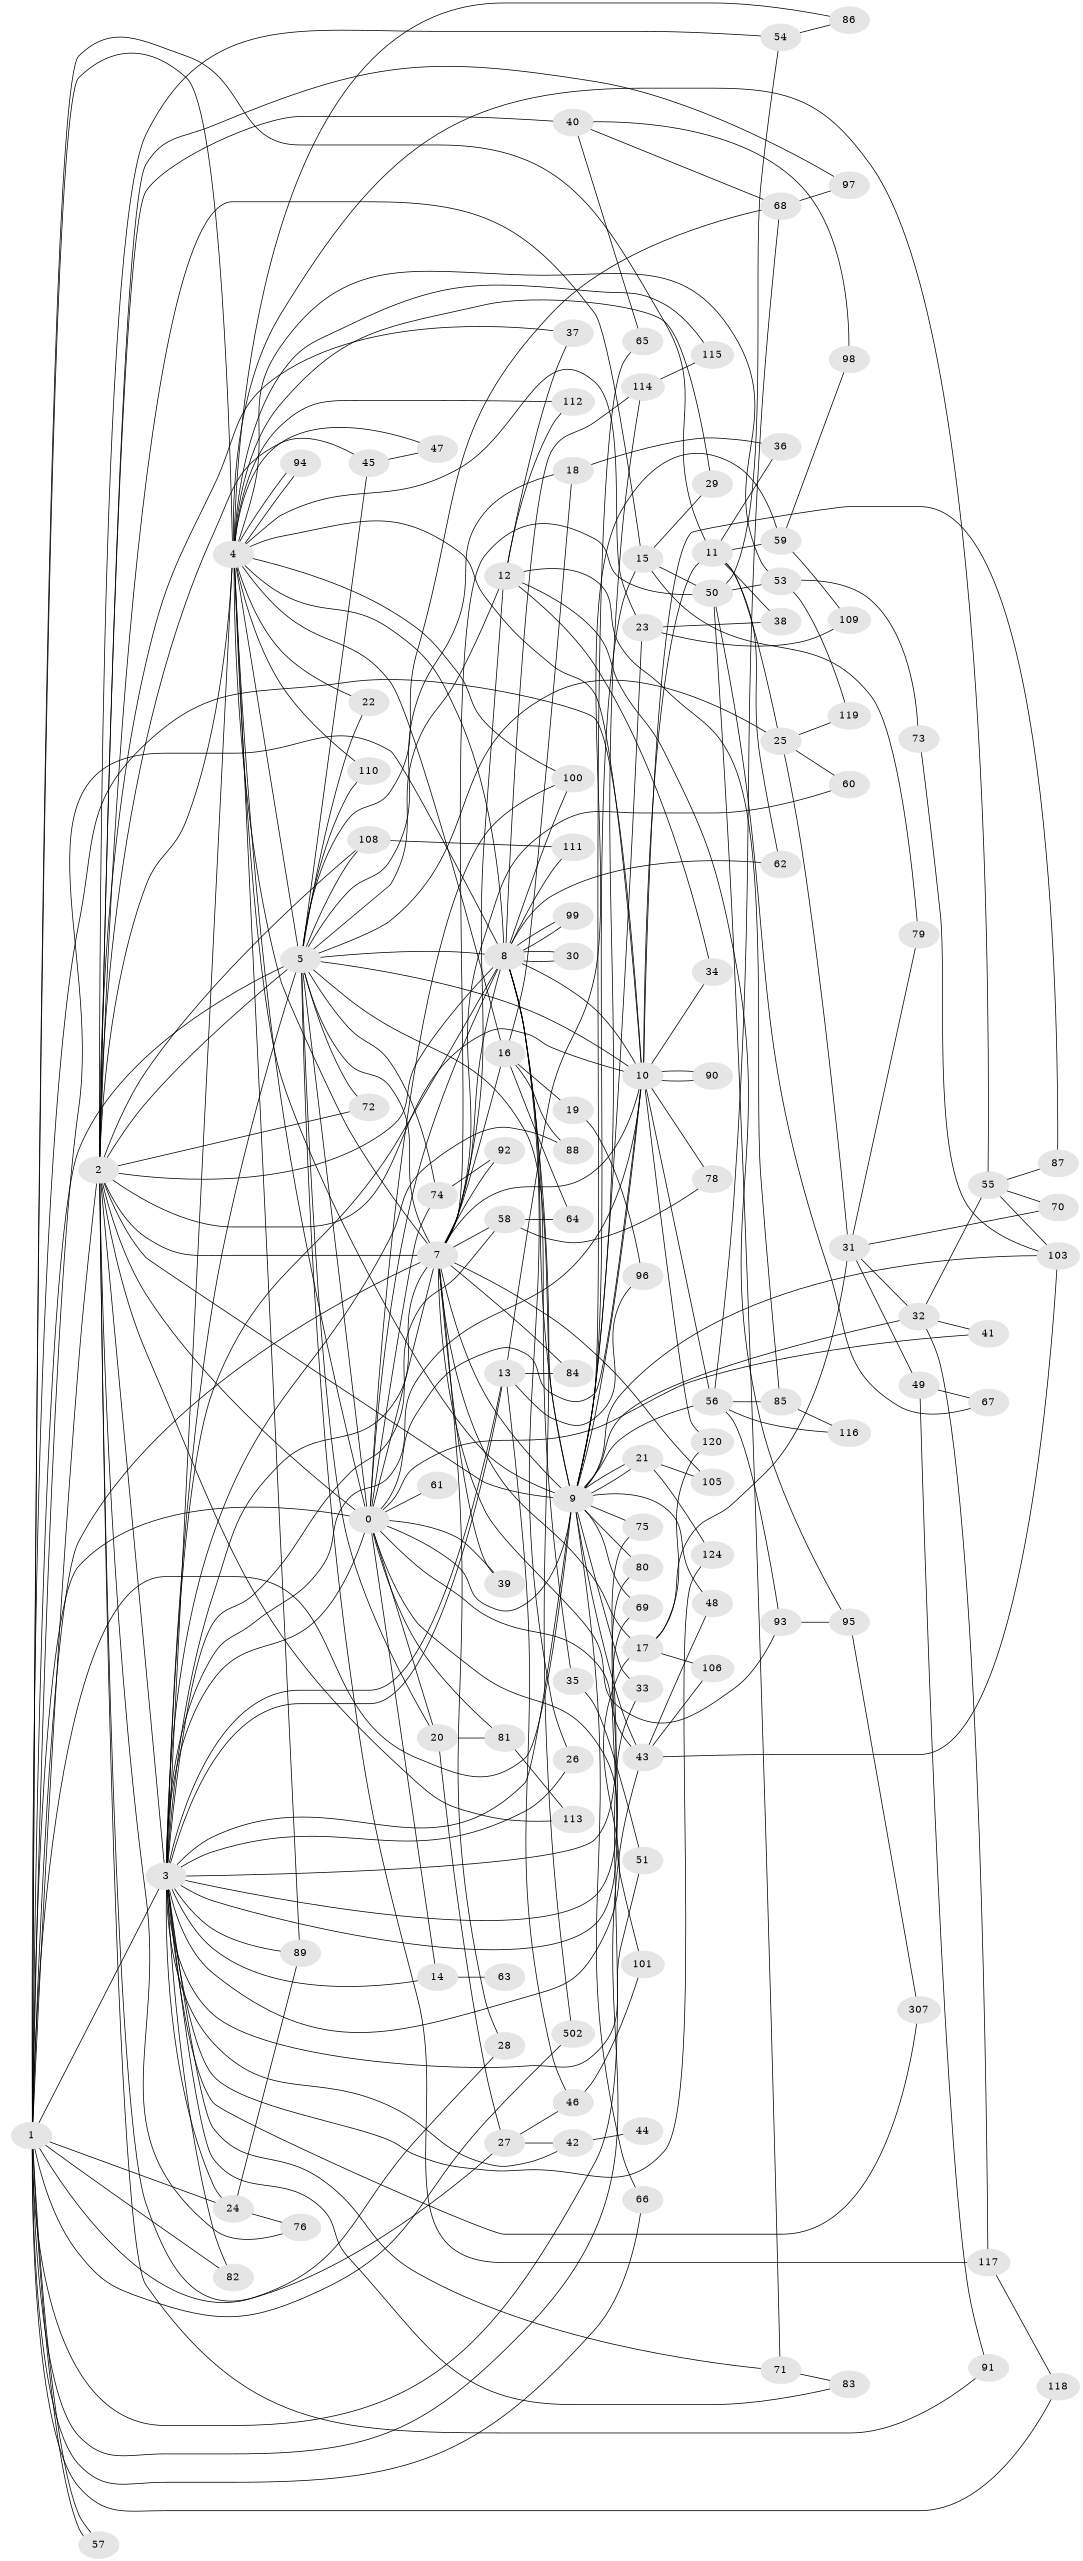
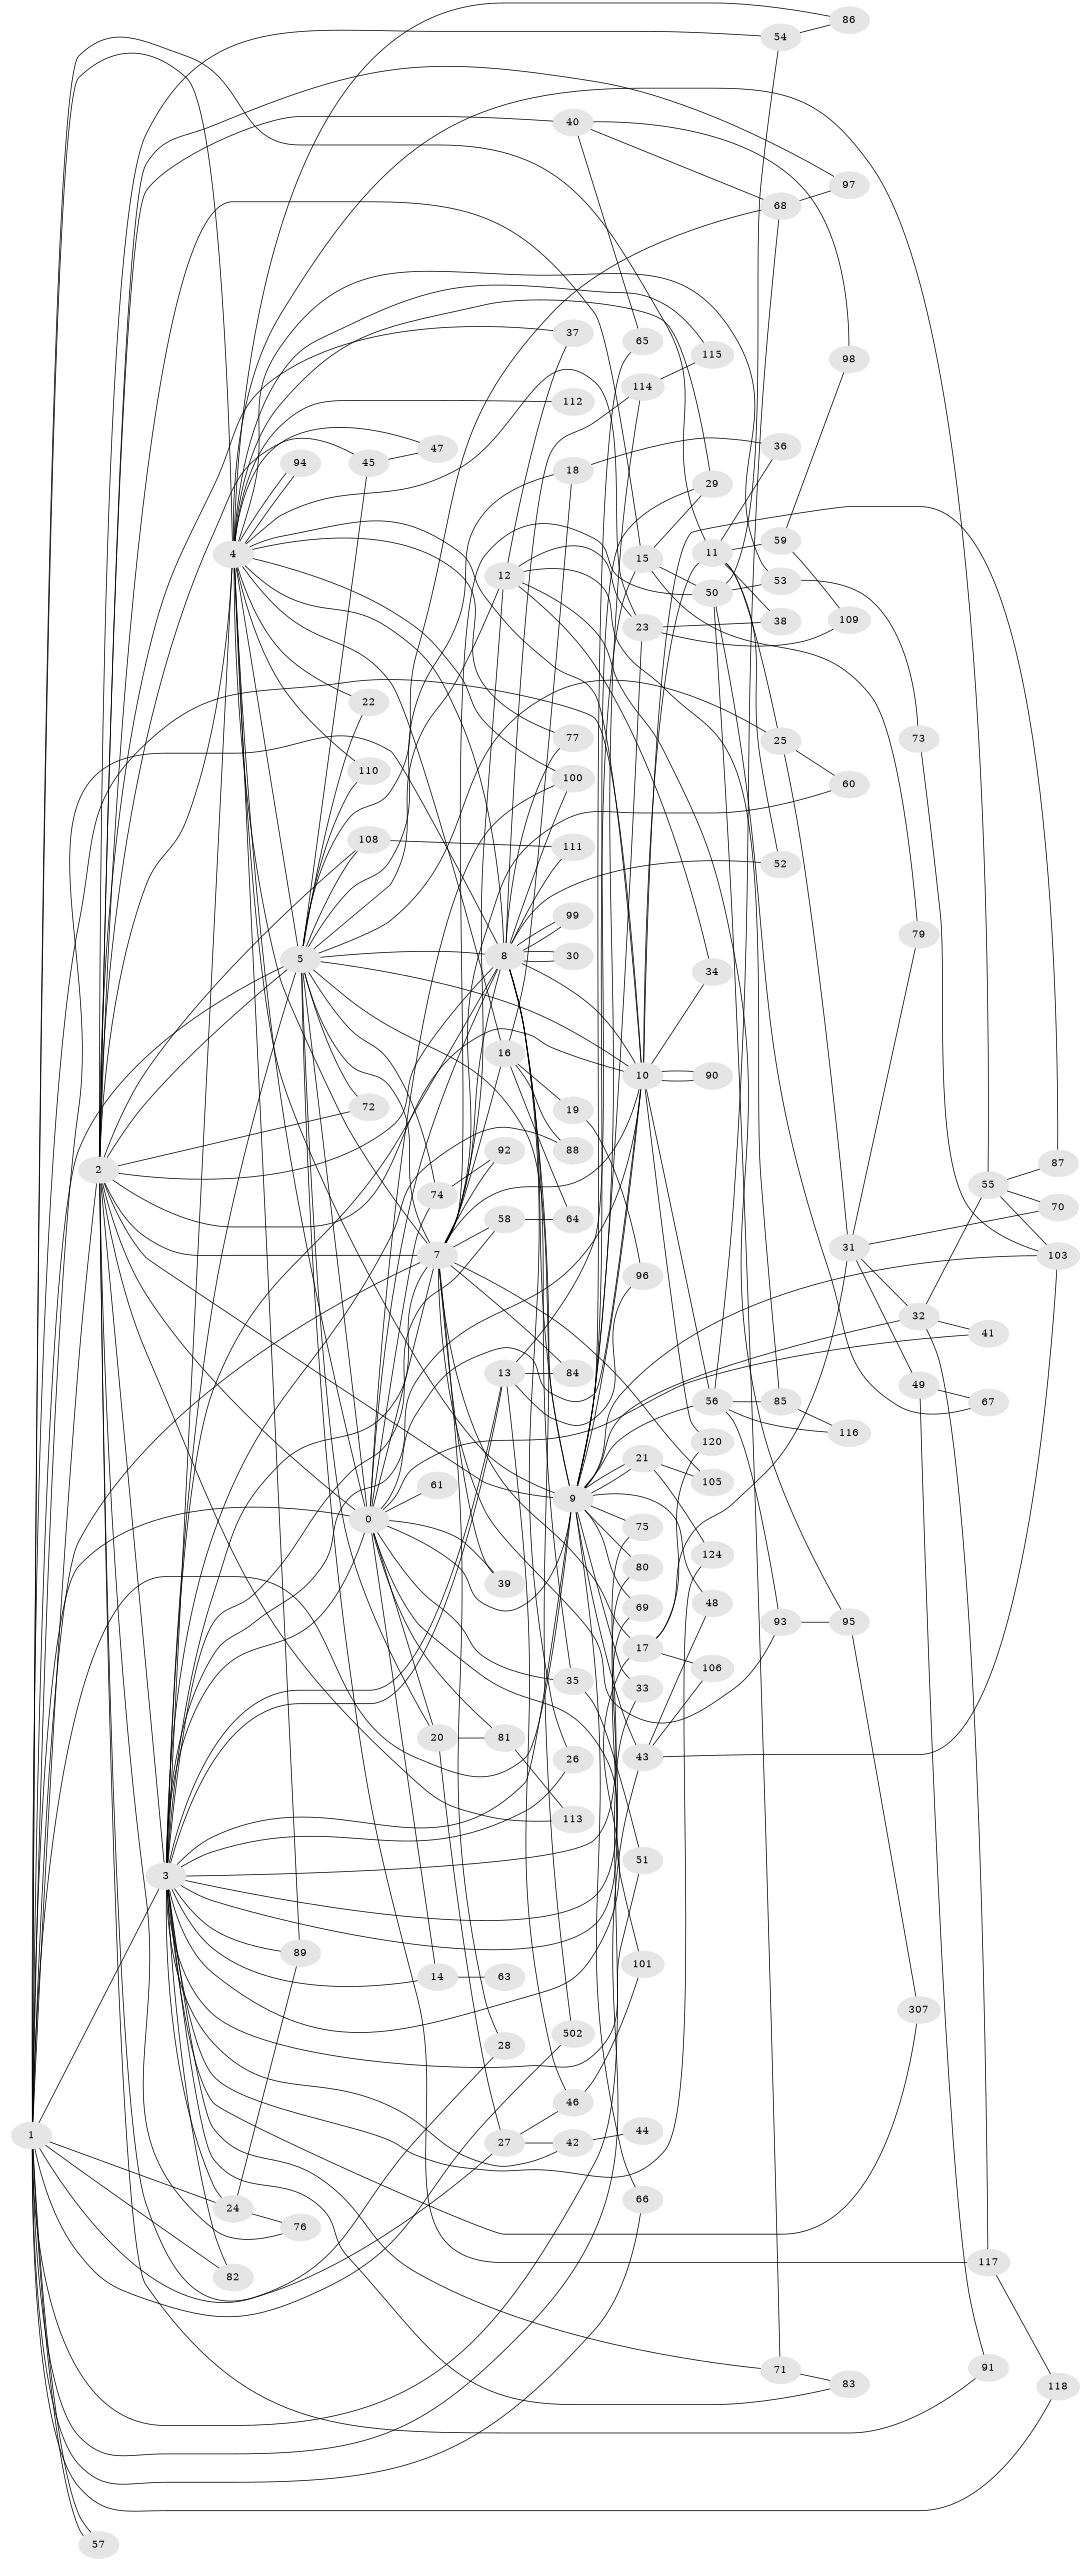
(532, 470) -> (592, 551)
(849, 716) -> none
none -> (573, 738)
(781, 865) -> (781, 865)
(591, 993) -> (602, 917)
(712, 1179) -> none
(482, 1389) -> none
(523, 1629) -> (456, 1621)
